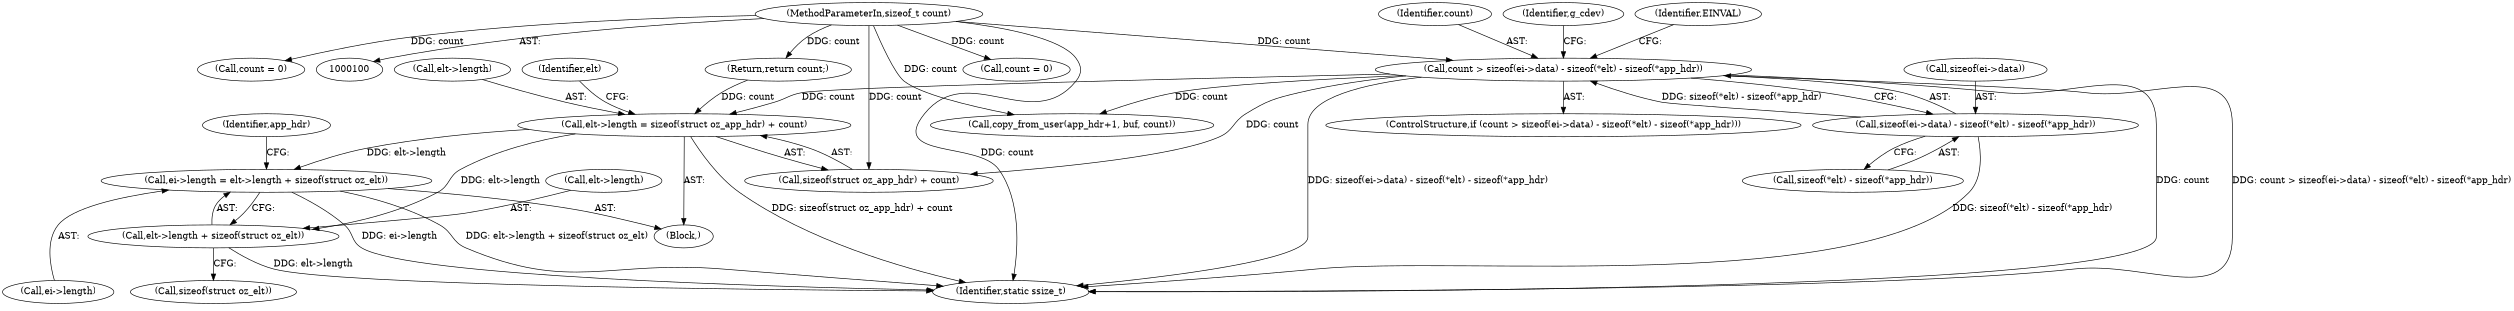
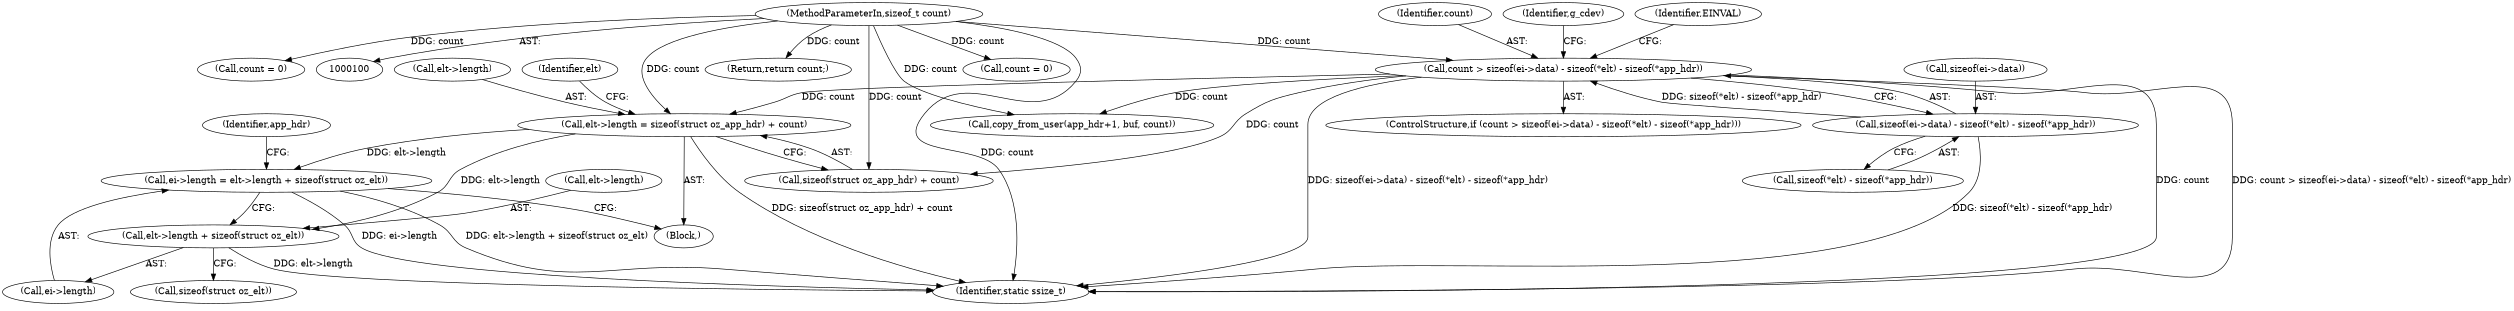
(722, 92) -> (680, 39)
(796, 153) -> (796, 153)
(214, 208) -> (137, 264)
(607, 209) -> (607, 209)
